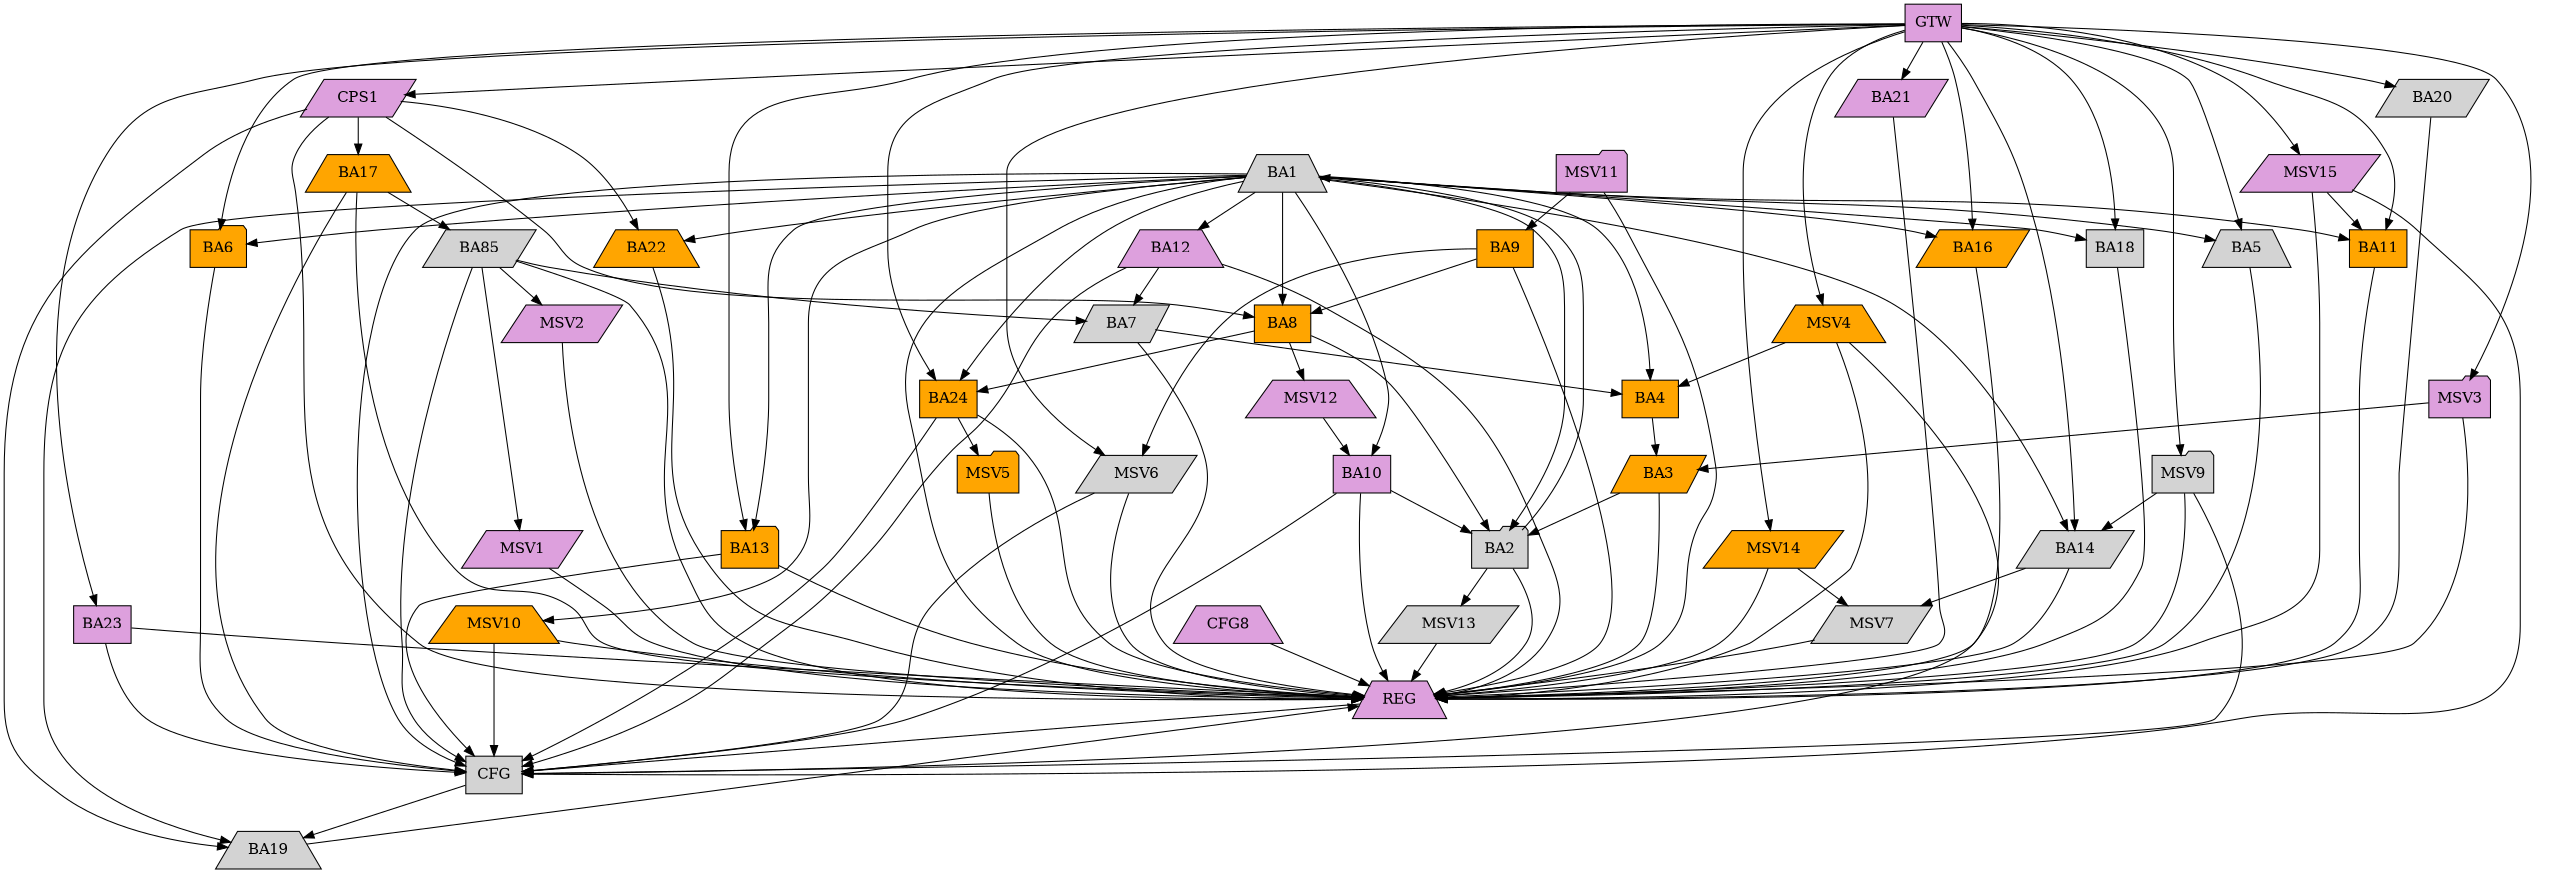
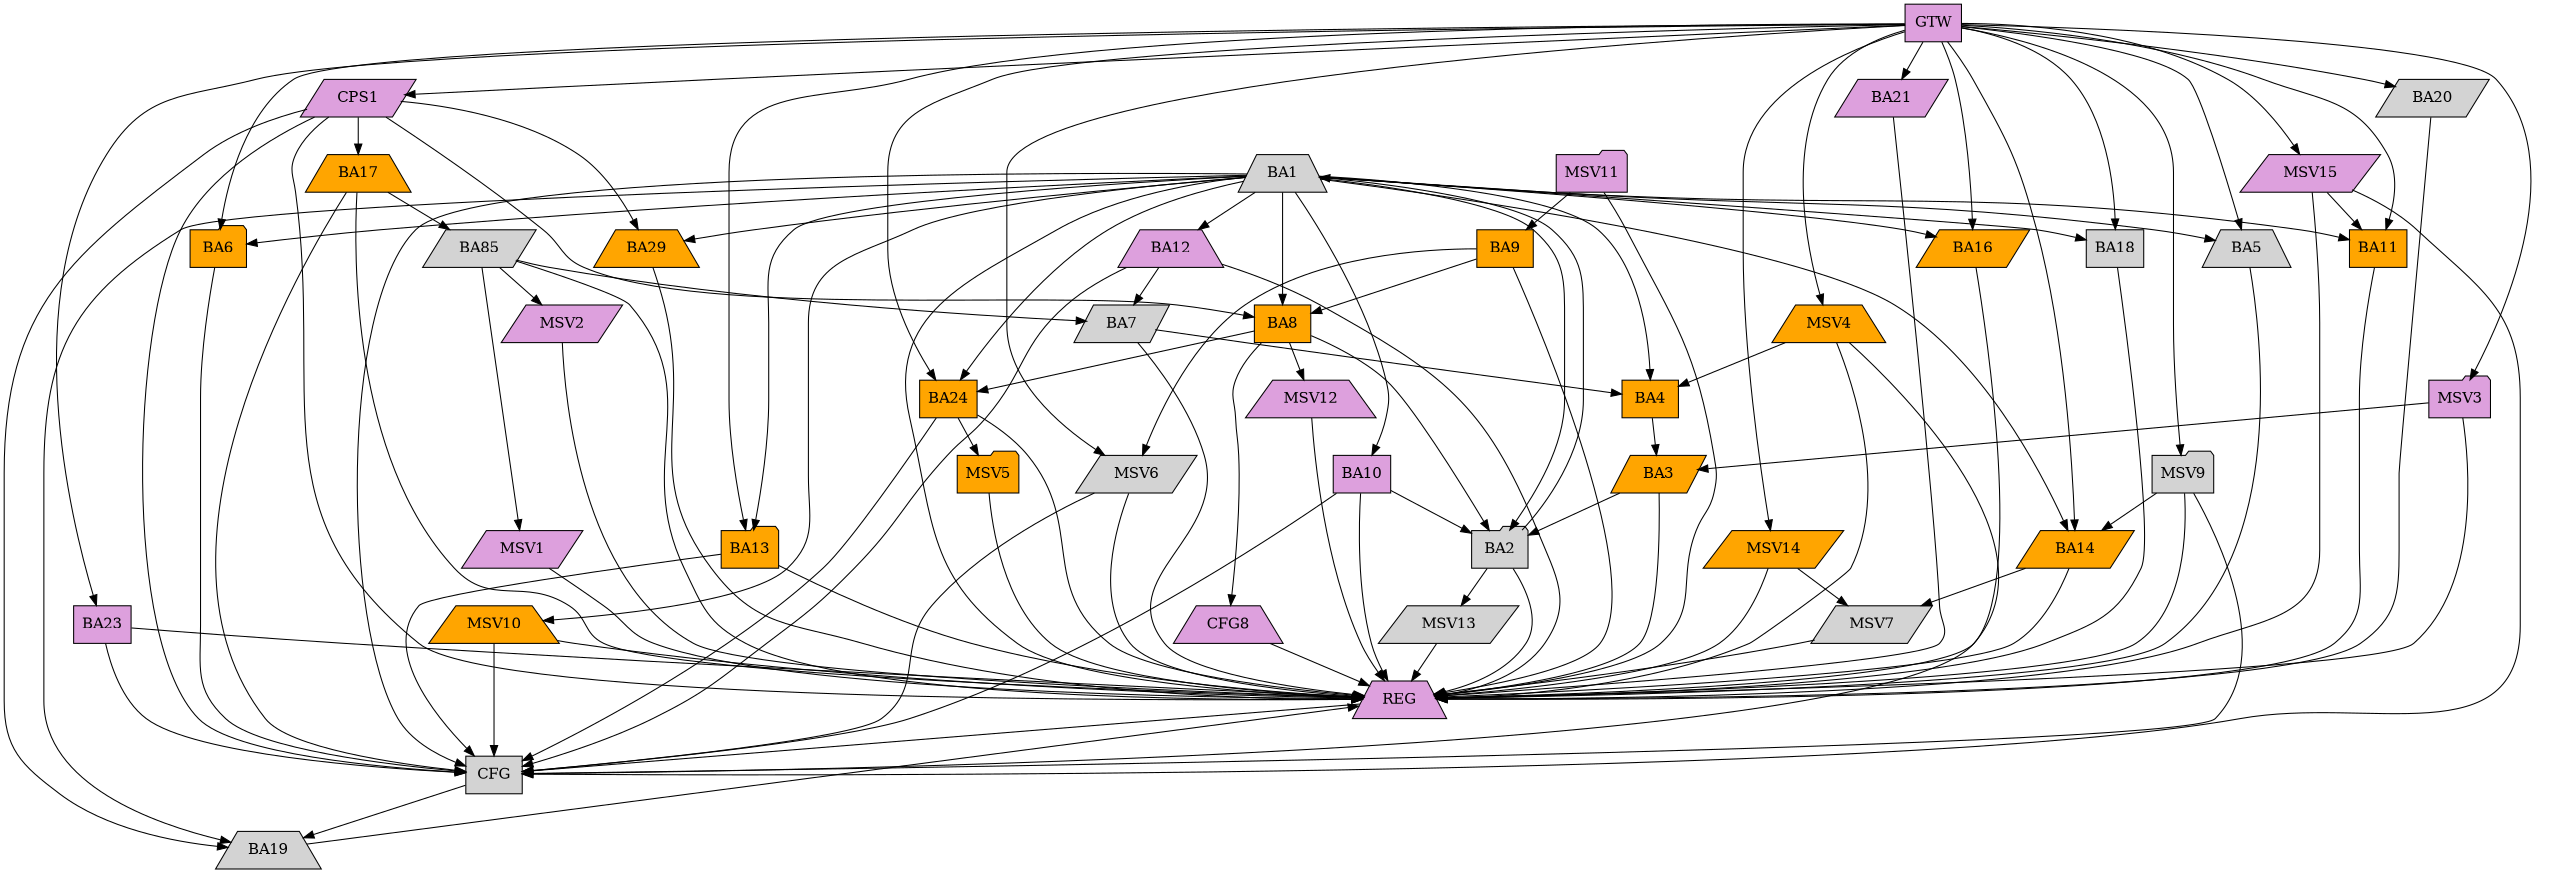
(647, 249) -> (647, 249)
(1333, 432) -> (1331, 549)
none -> (1239, 465)
(407, 519) -> (145, 521)
(2075, 549) -> (2075, 549)
